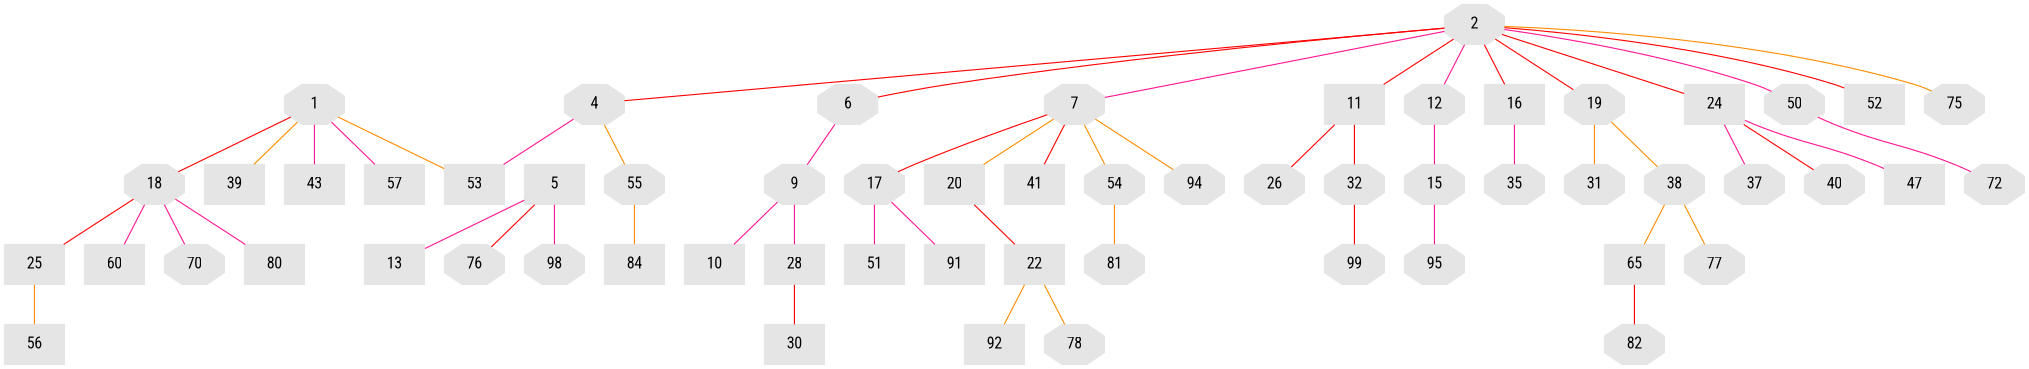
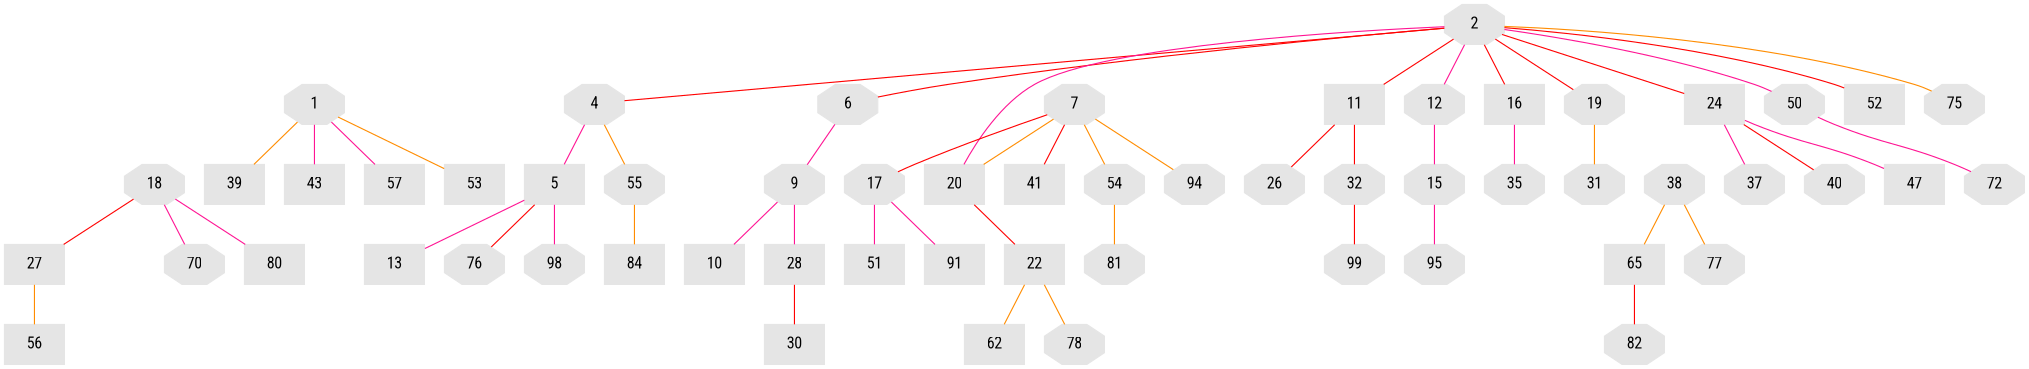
(1275, 64) -> (1184, 48)
(539, 142) -> (574, 145)
(234, 144) -> none
(1634, 144) -> none
(34, 264) -> (34, 264)
(114, 264) -> none
(994, 344) -> (994, 344)
